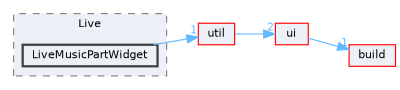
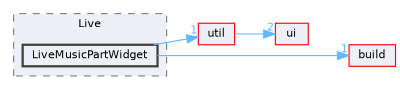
(323, 42) -> (247, 56)
